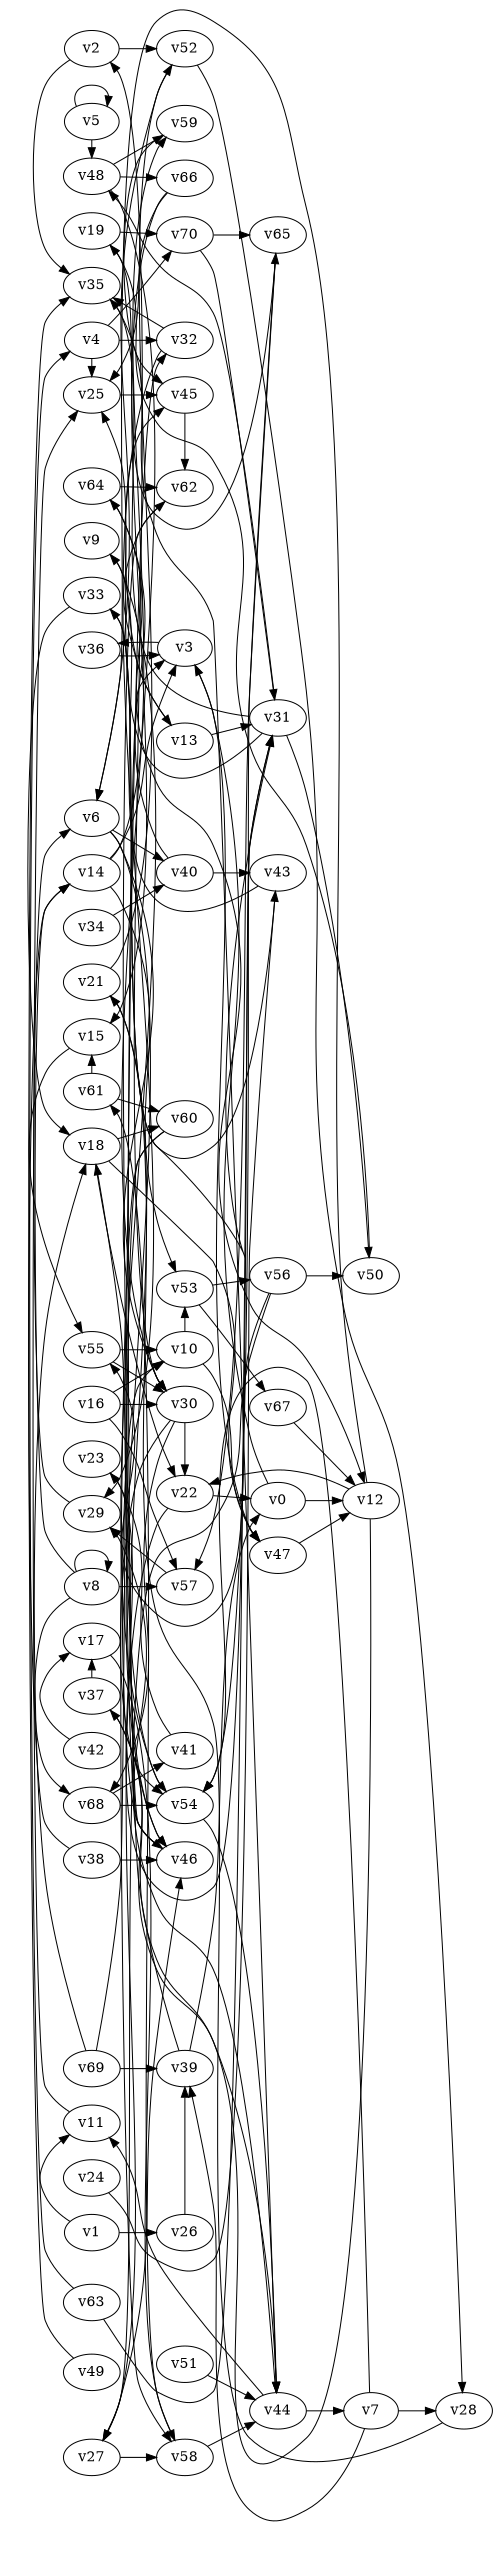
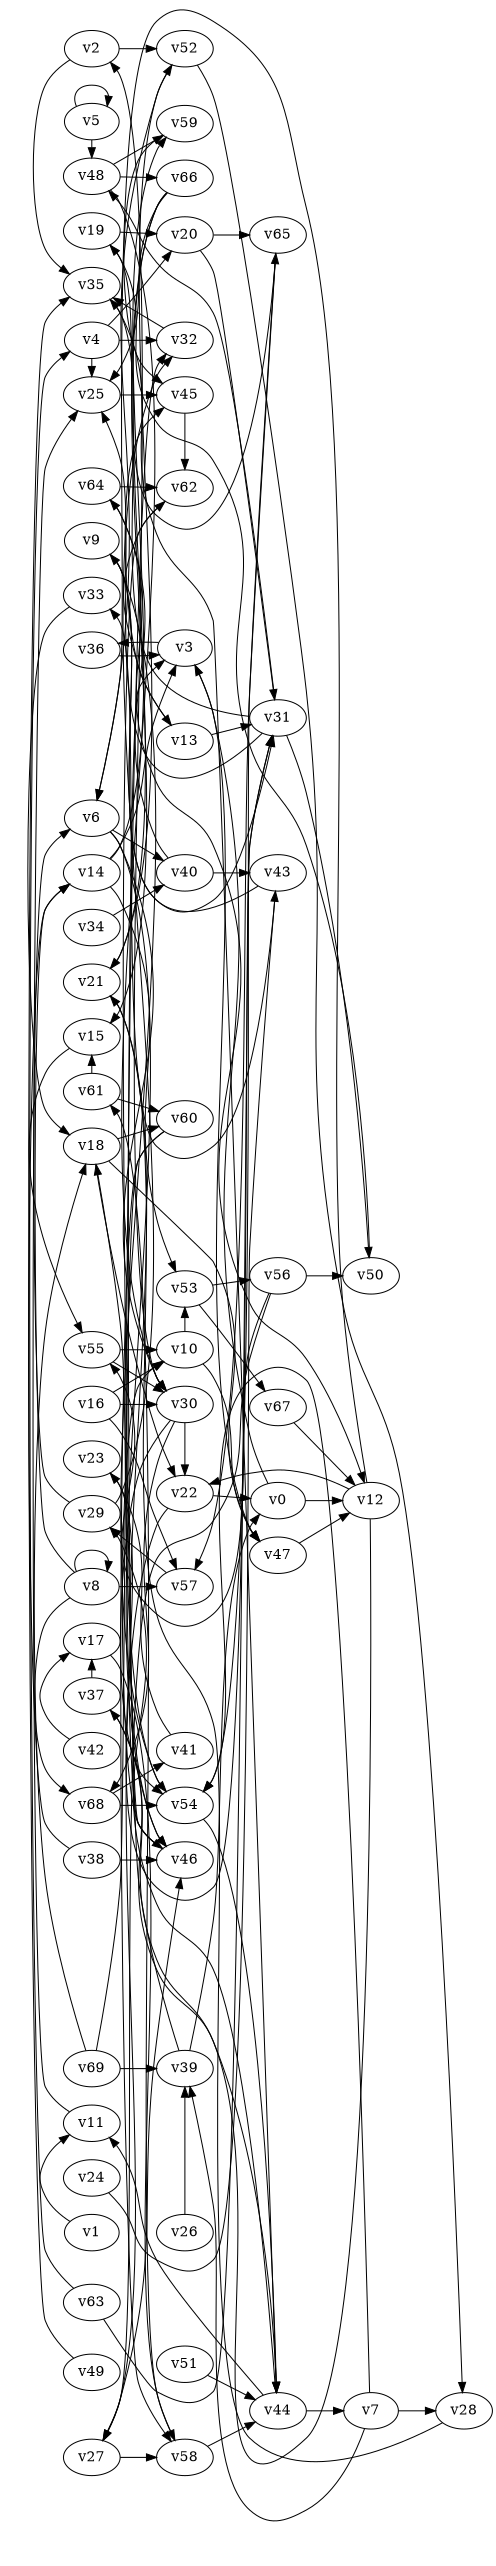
(185, 235) -> (185, 235)
none -> (139, 575)
(138, 921) -> (138, 933)
(196, 1188) -> (217, 896)
(133, 2233) -> none
